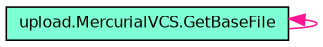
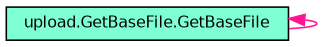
(147, 24) -> (147, 24)
